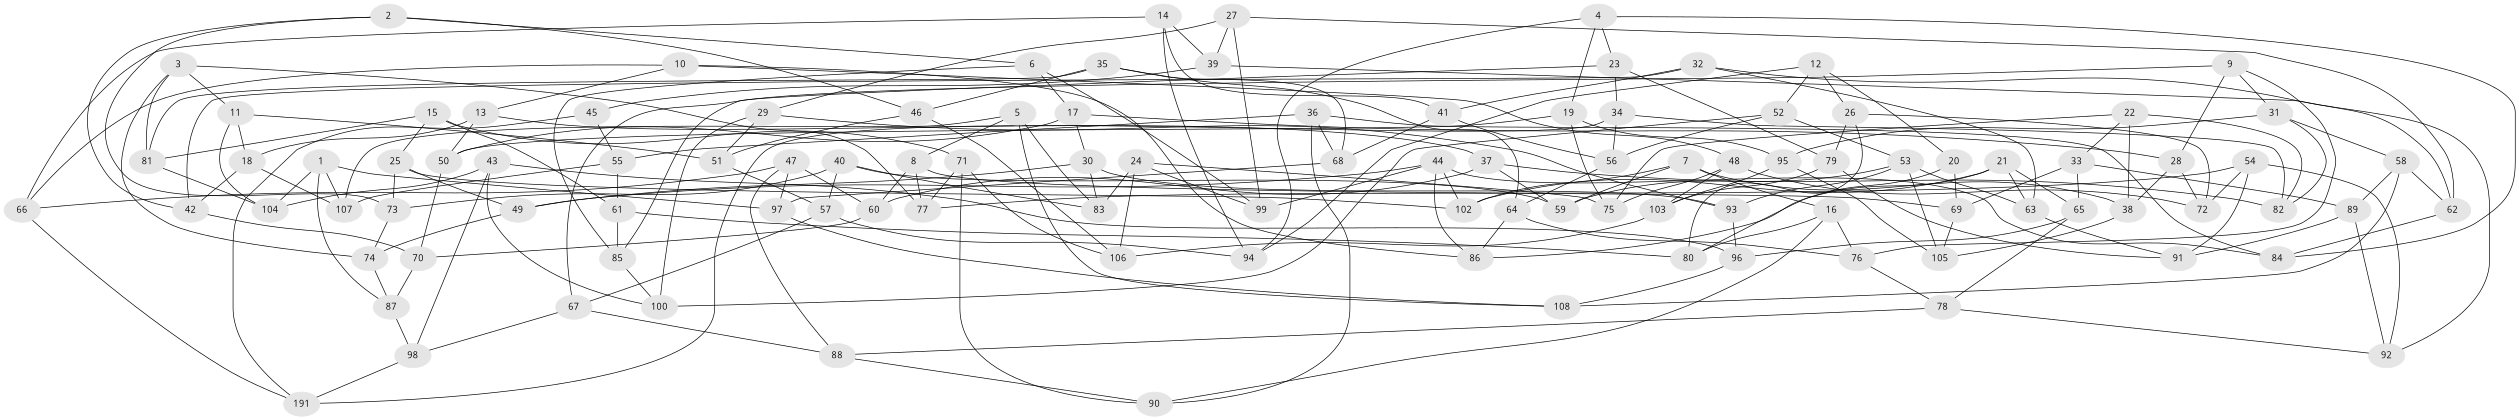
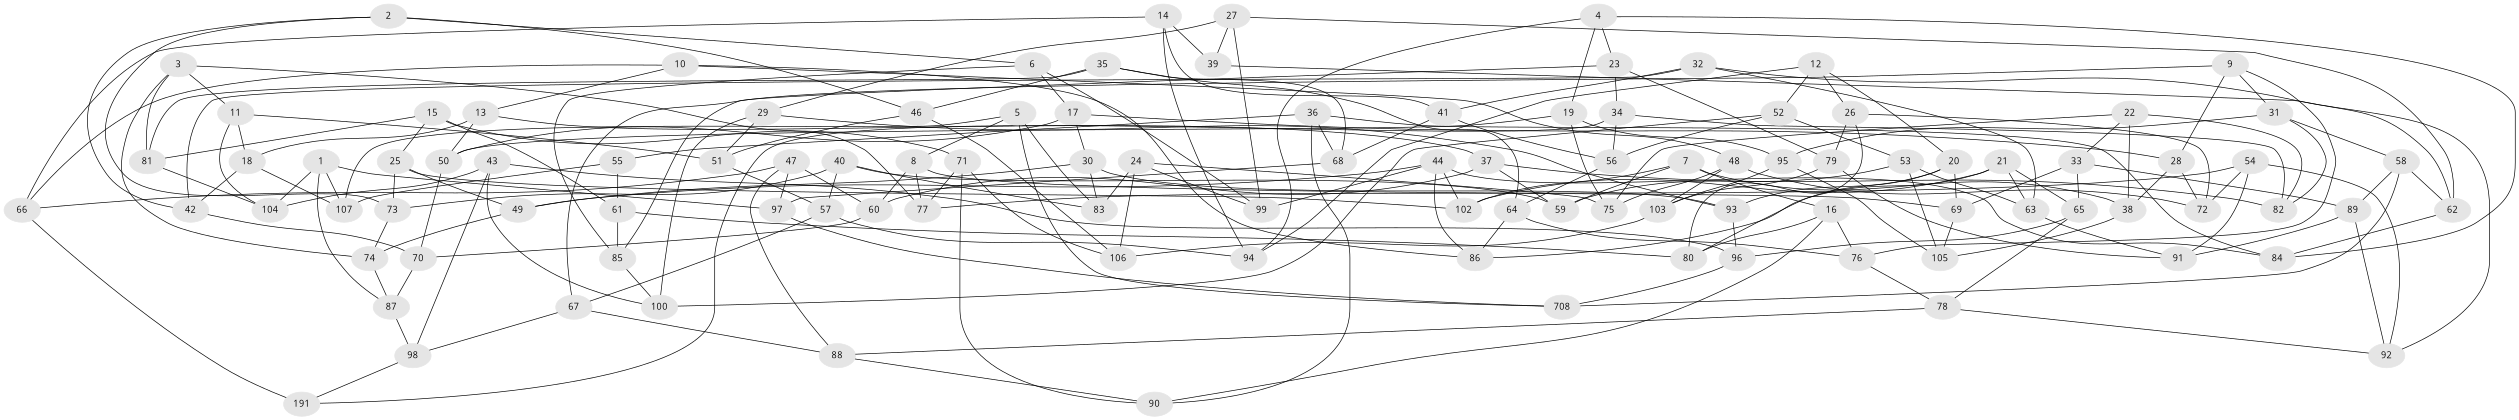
(592, 113) -> none
(1819, 186) -> (1843, 187)
(1562, 307) -> (1562, 307)
